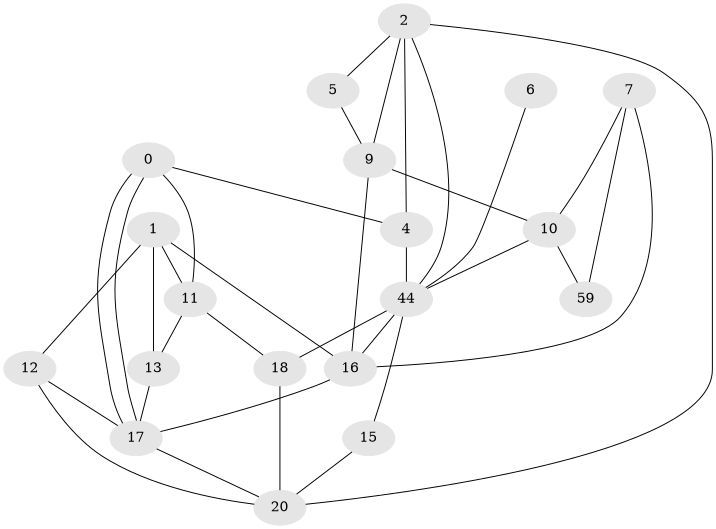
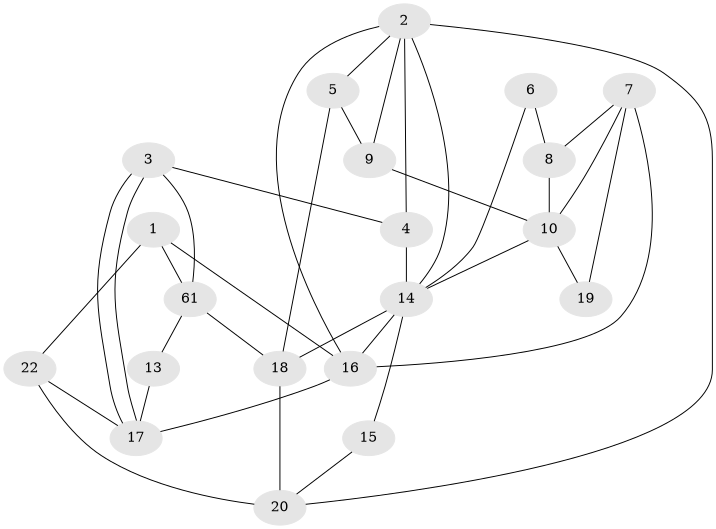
(149, 160) -> (149, 160)
none -> (549, 160)
none -> (306, 230)
(360, 264) -> (278, 169)
(153, 299) -> none
(190, 299) -> (190, 299)
(406, 299) -> (406, 299)
(586, 299) -> (586, 299)
(30, 369) -> (30, 369)
(208, 473) -> none
